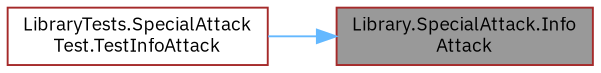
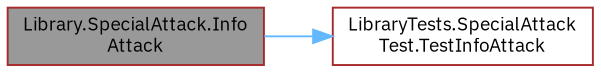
(292, 36) -> (289, 36)
